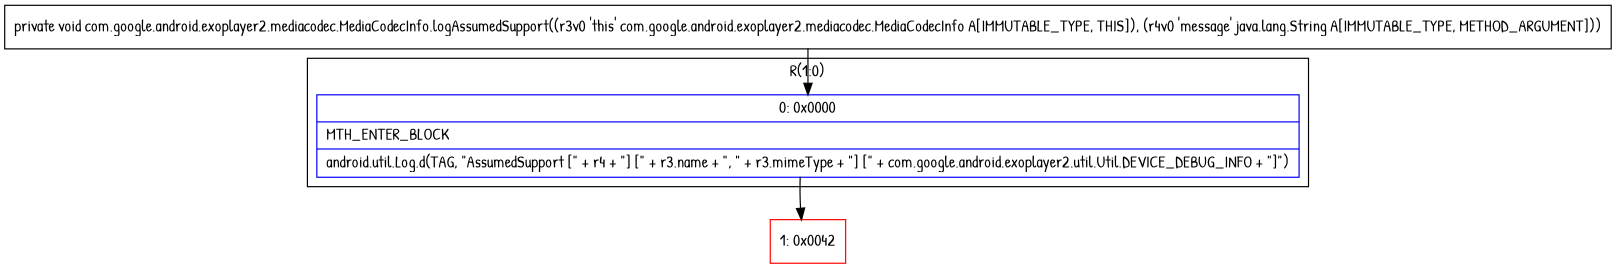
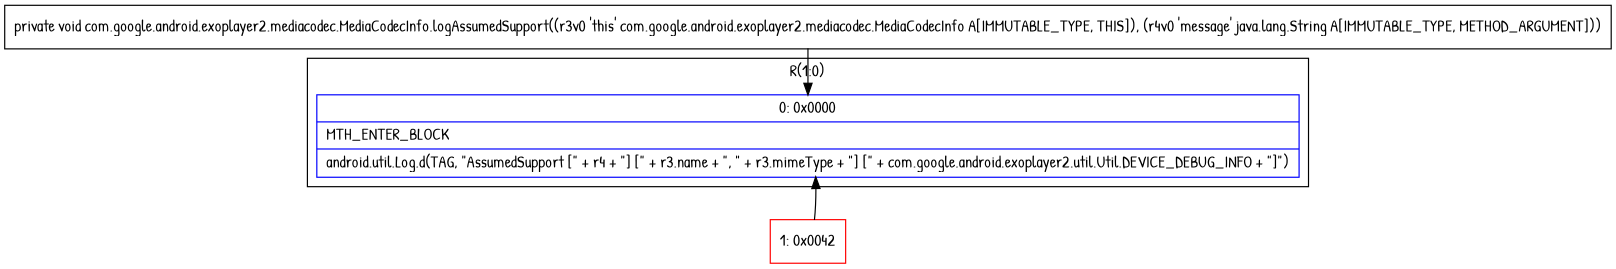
(800, 194) -> (816, 204)
